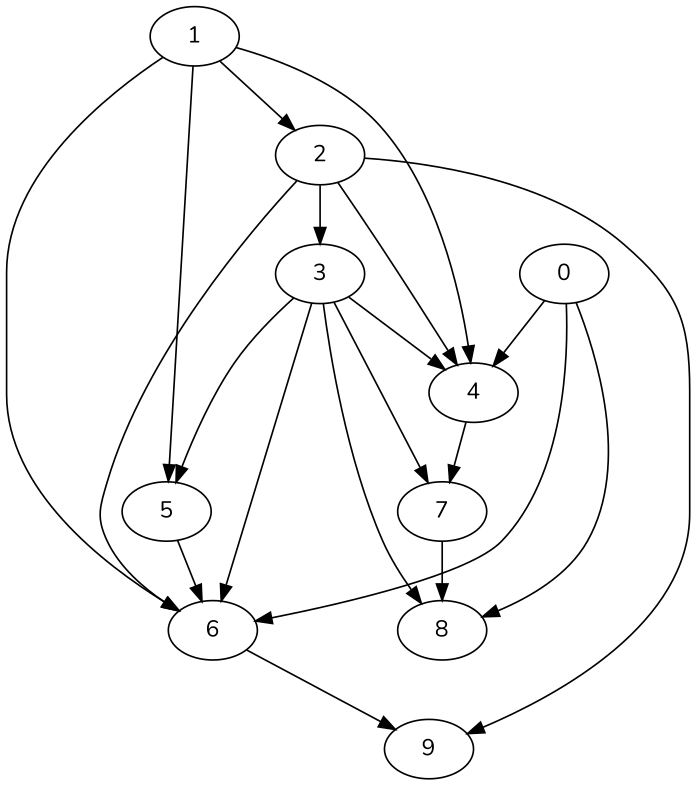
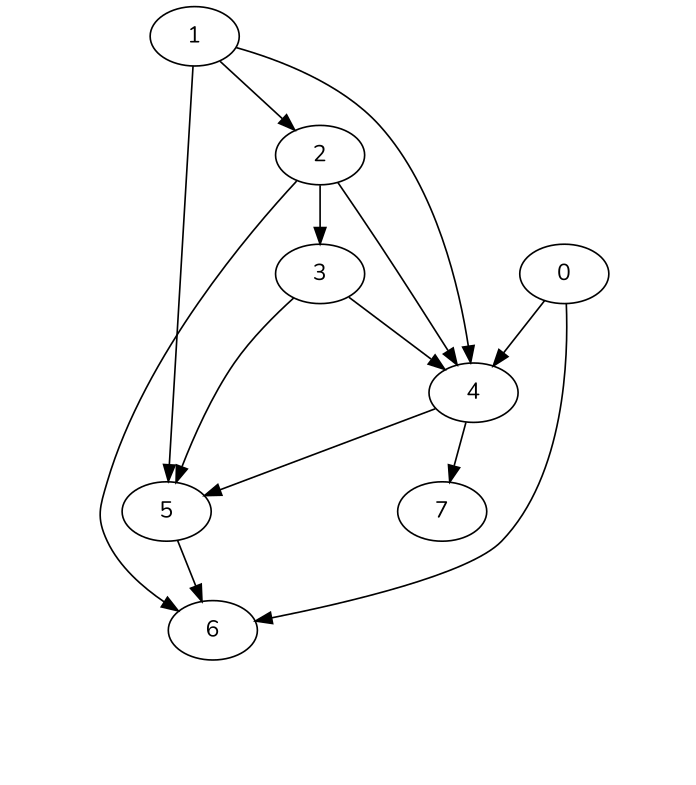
(7, 331) -> none
(377, 385) -> none
(269, 444) -> none
none -> (328, 449)
(442, 630) -> none
(429, 749) -> none
